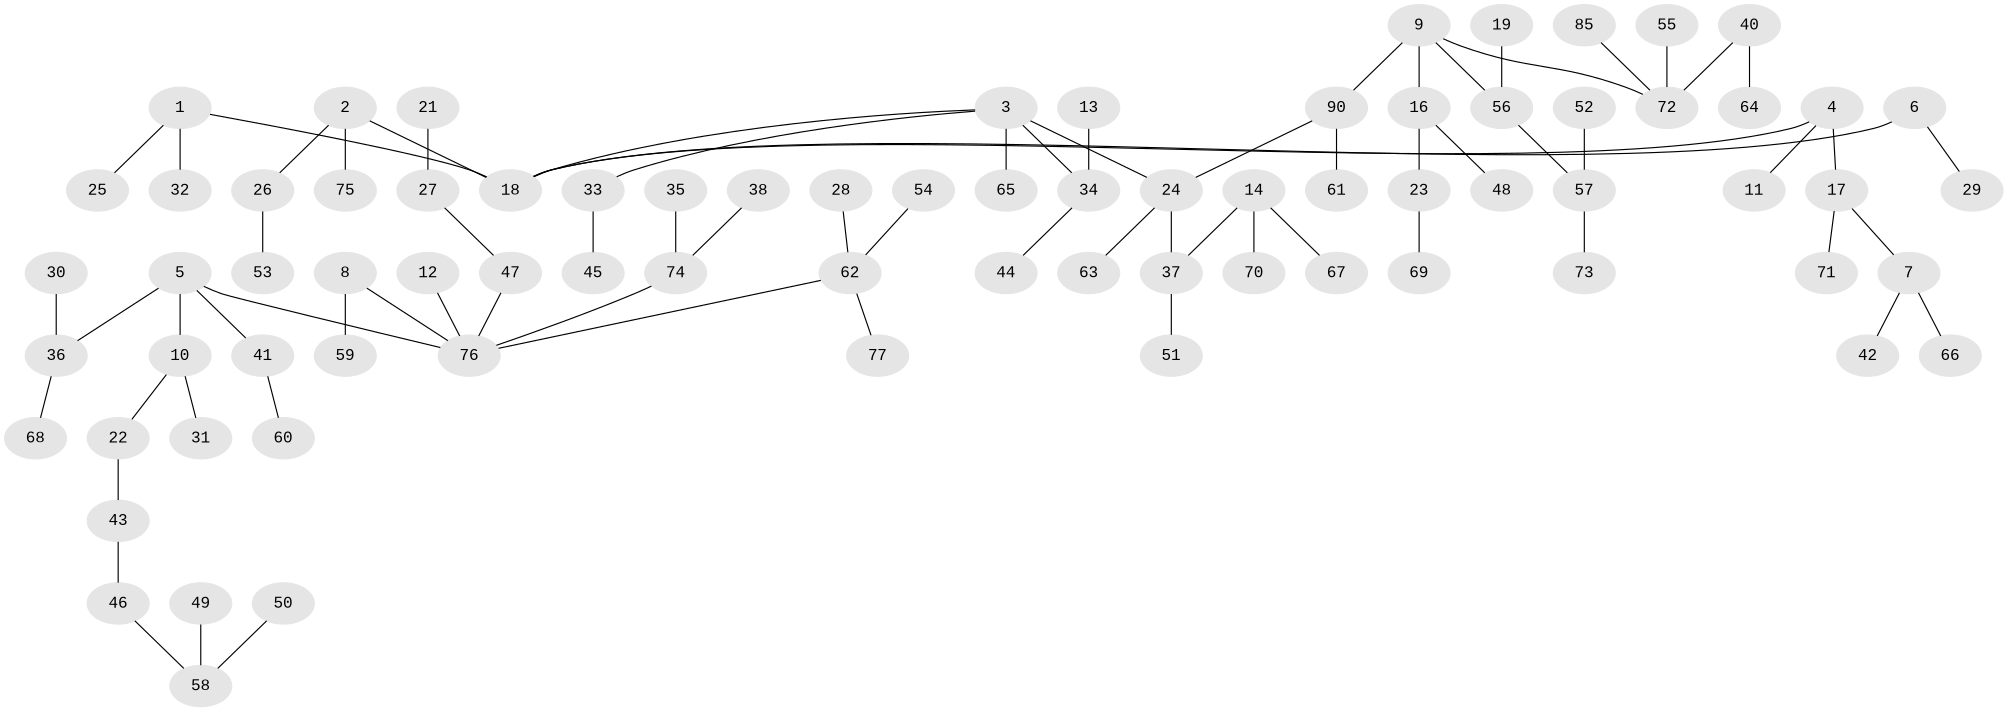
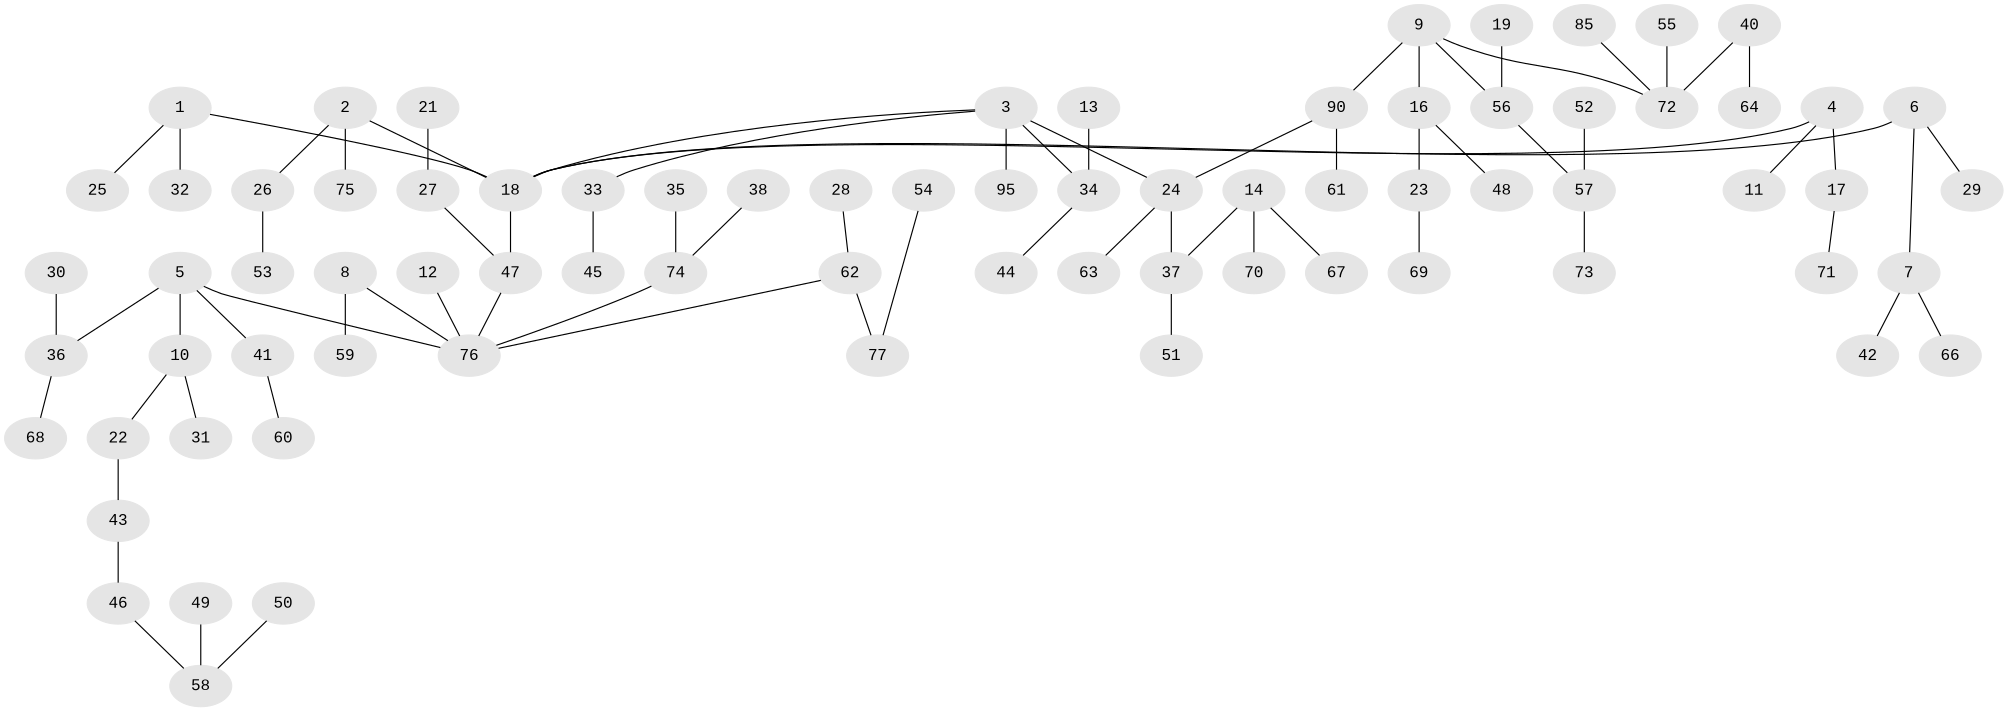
(1006, 190) -> (1006, 190)
none -> (511, 232)
(887, 232) -> (901, 273)
(1873, 232) -> (1912, 190)
